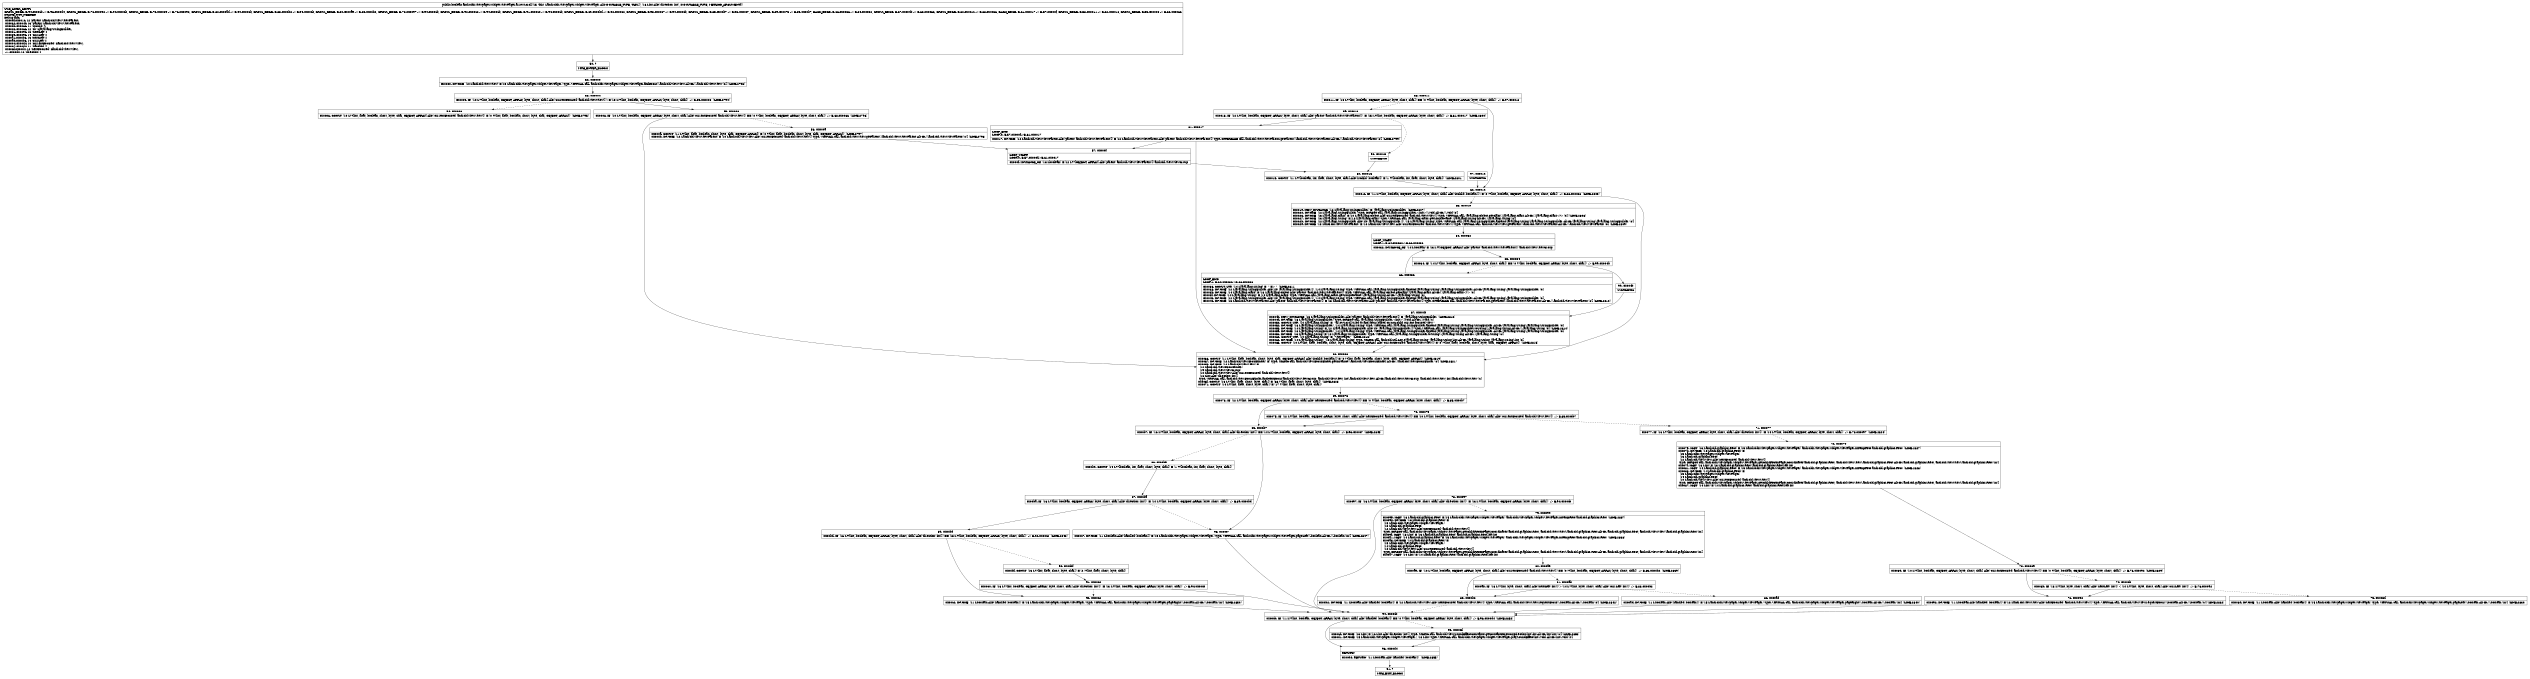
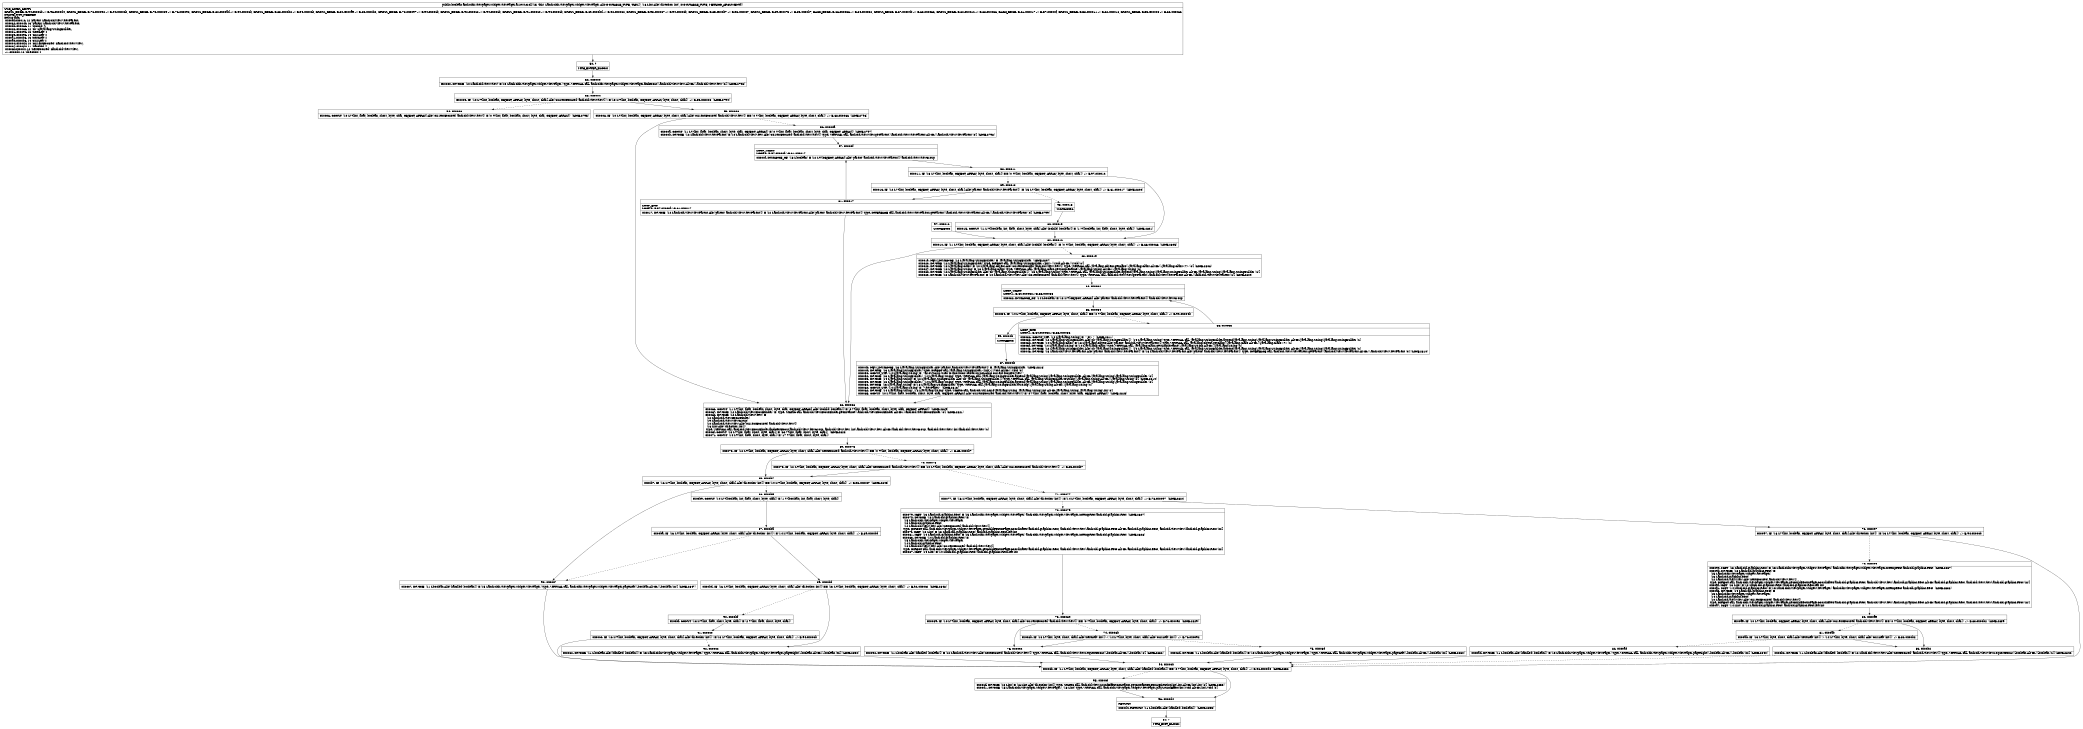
(1247, 168) -> (941, 164)
none -> (1465, 514)
